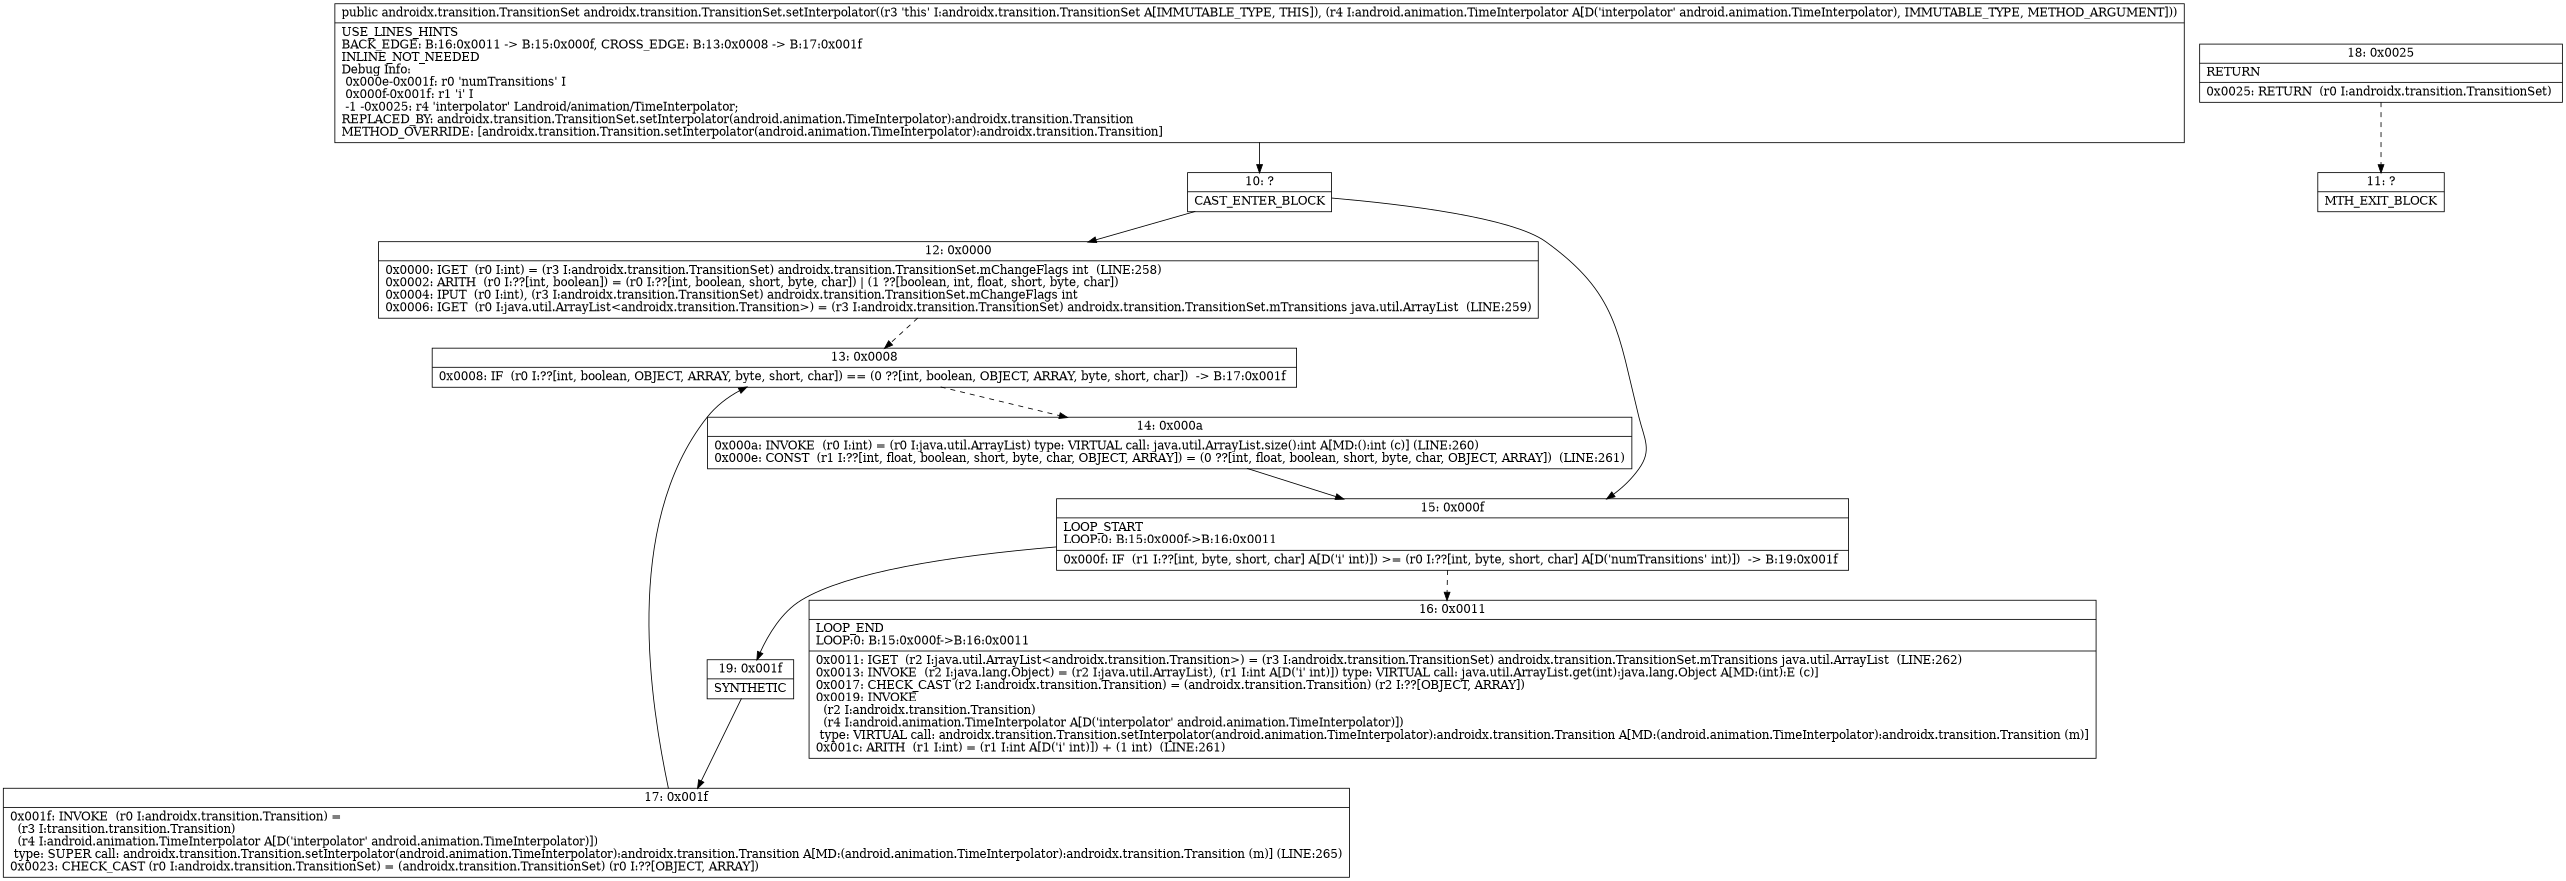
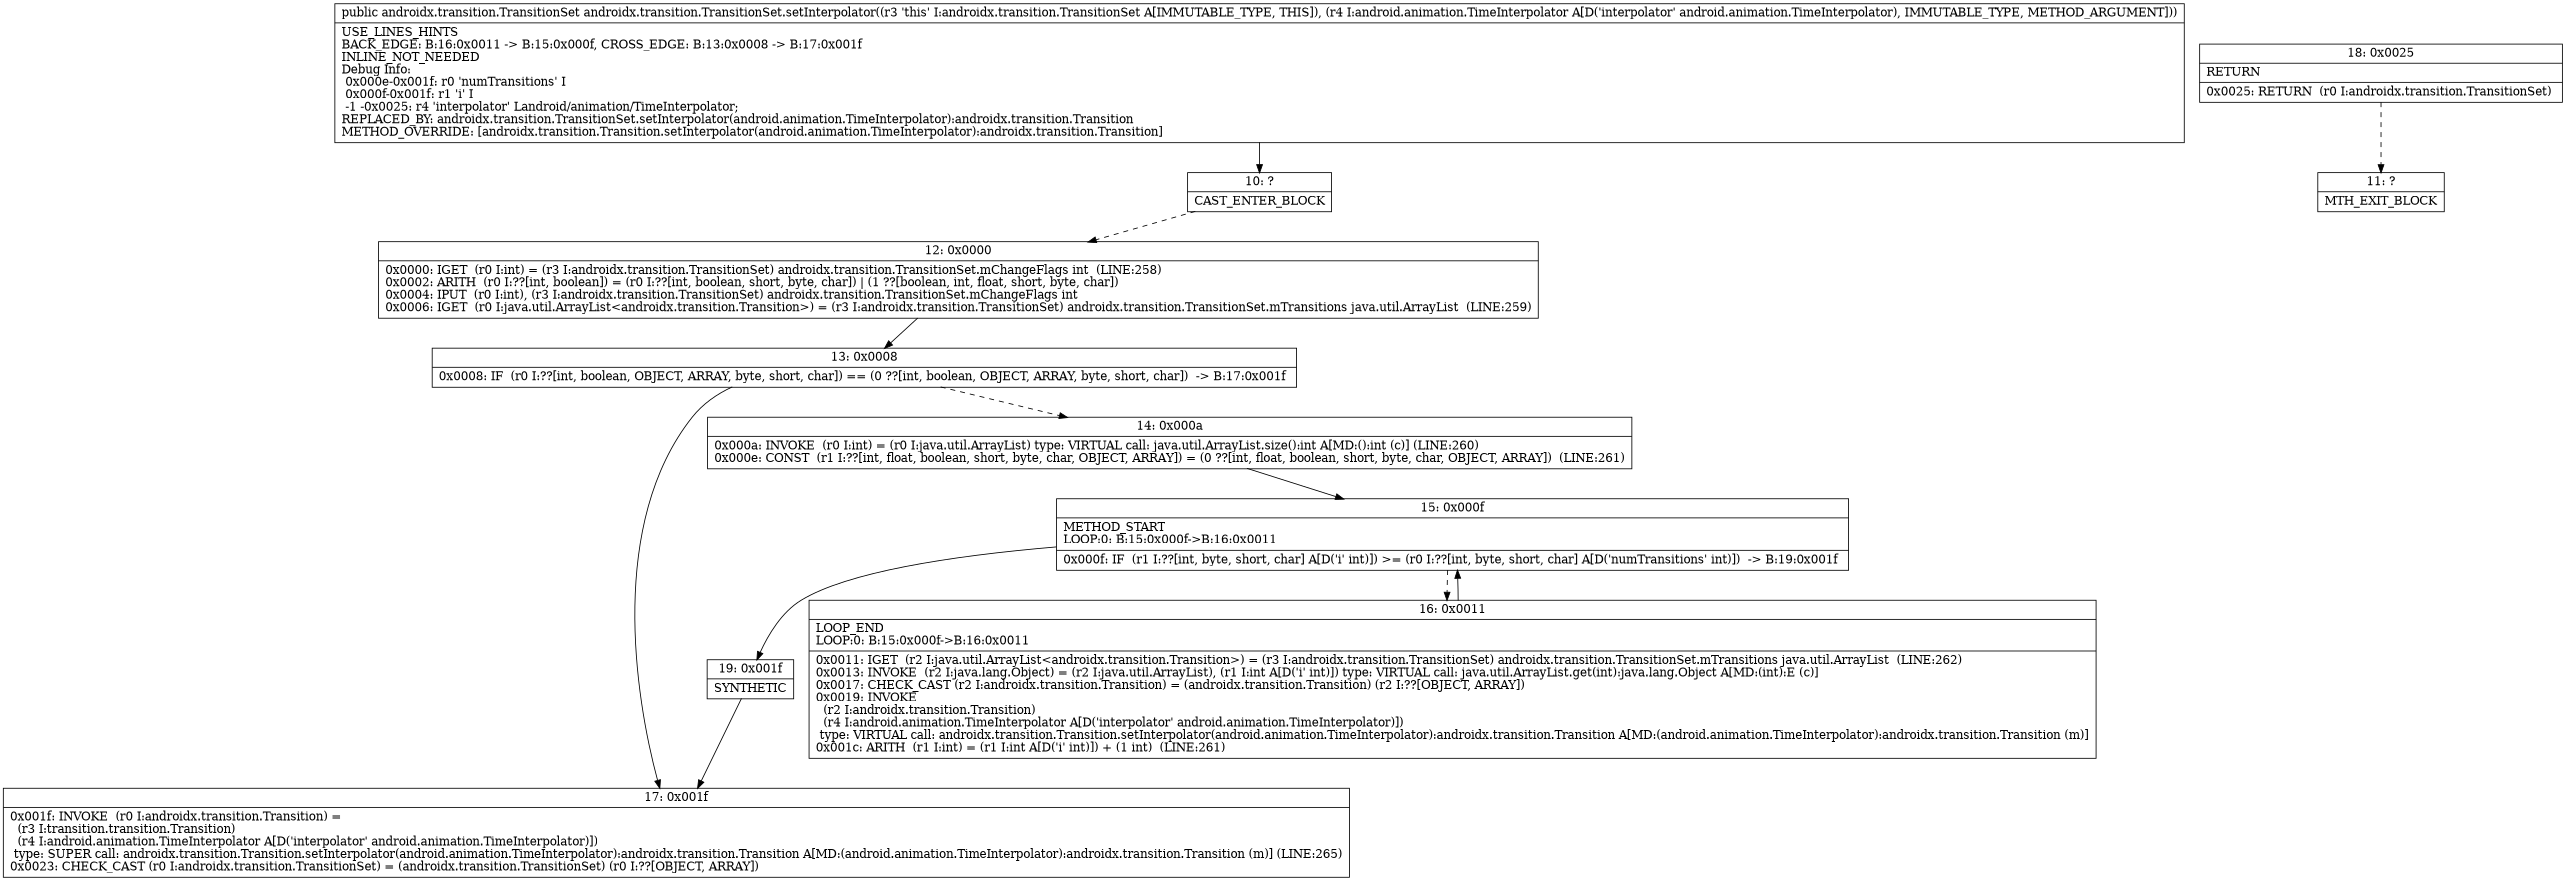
(1146, 226) -> (1146, 226)
(1575, 266) -> (1458, 589)
(904, 330) -> (904, 330)
(1103, 527) -> (1114, 527)
(651, 577) -> (638, 569)
